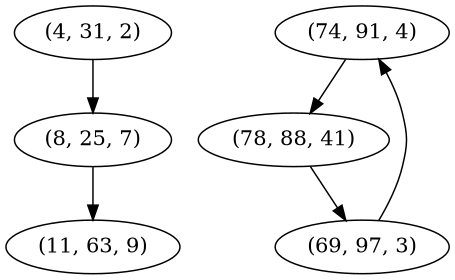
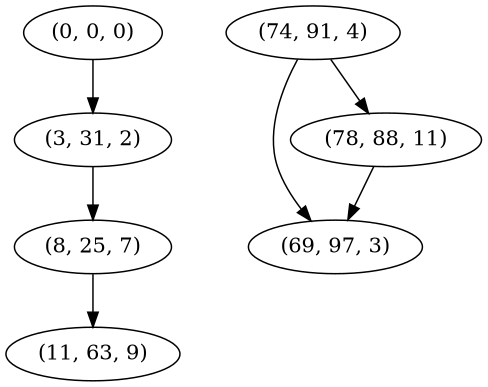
none -> (93, 33)
(93, 33) -> (93, 140)
(294, 140) -> (386, 140)
(406, 147) -> (274, 135)
